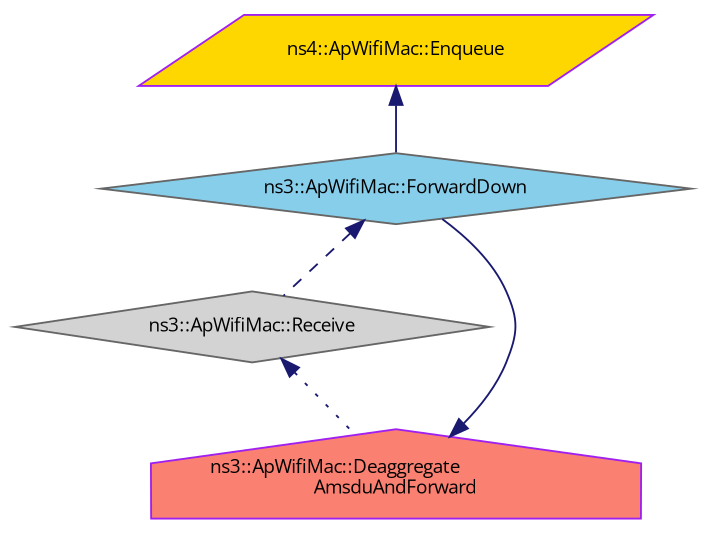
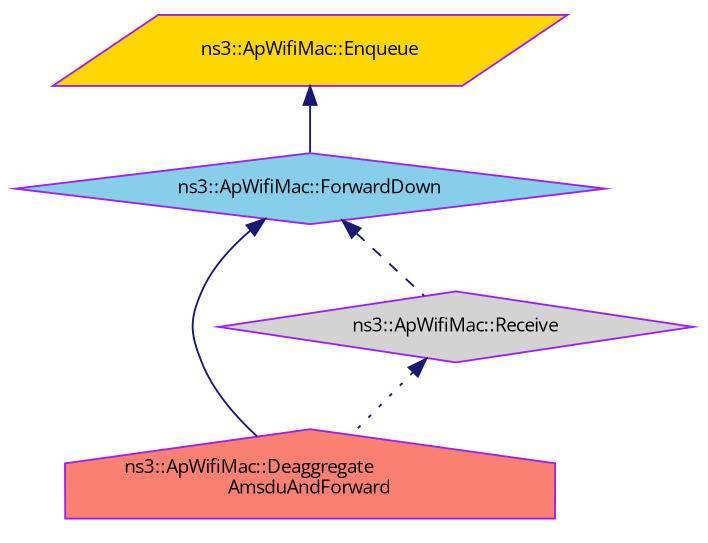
(396, 50) -> (310, 50)
(396, 189) -> (310, 189)
(514, 316) -> (193, 334)
(252, 327) -> (456, 327)
